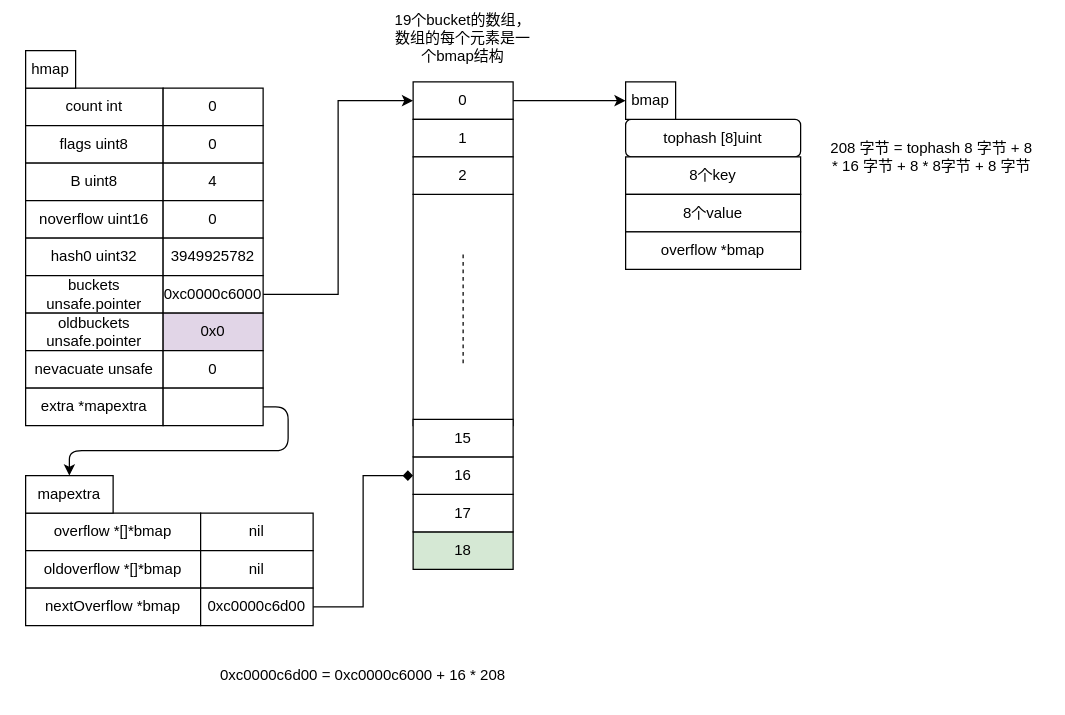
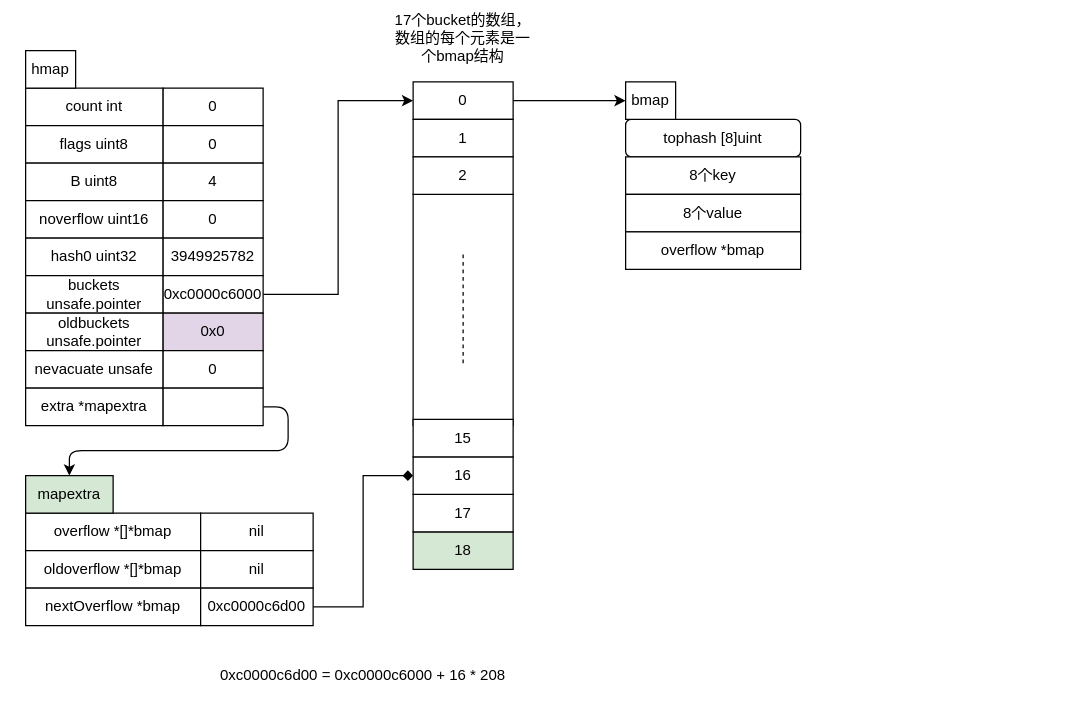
(463, 38) -> (463, 38)
(932, 157) -> none
(69, 494) -> (69, 494)
